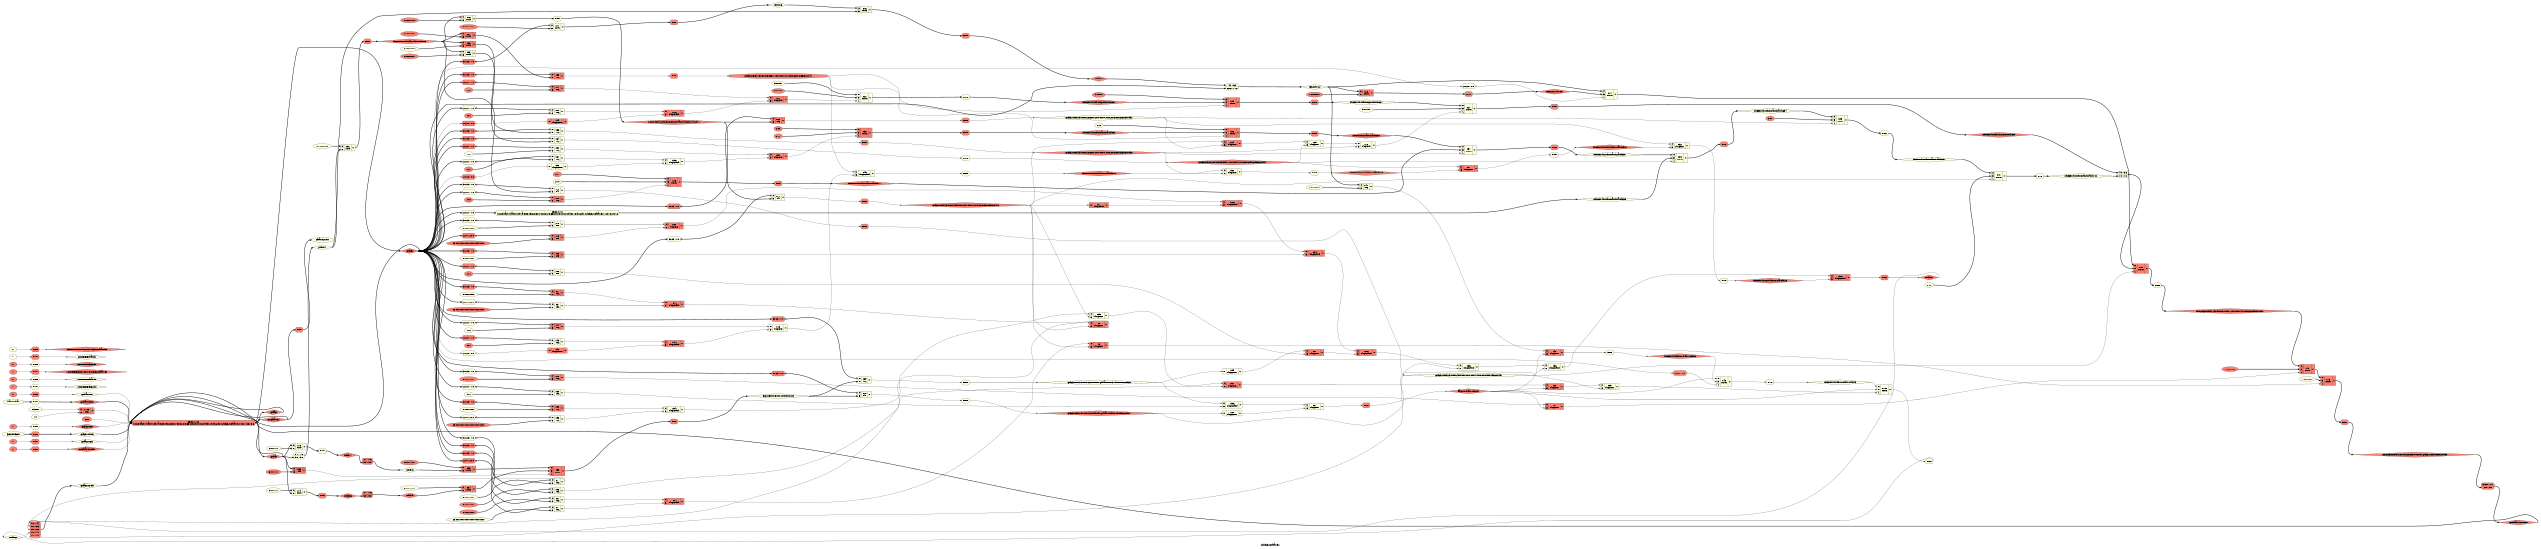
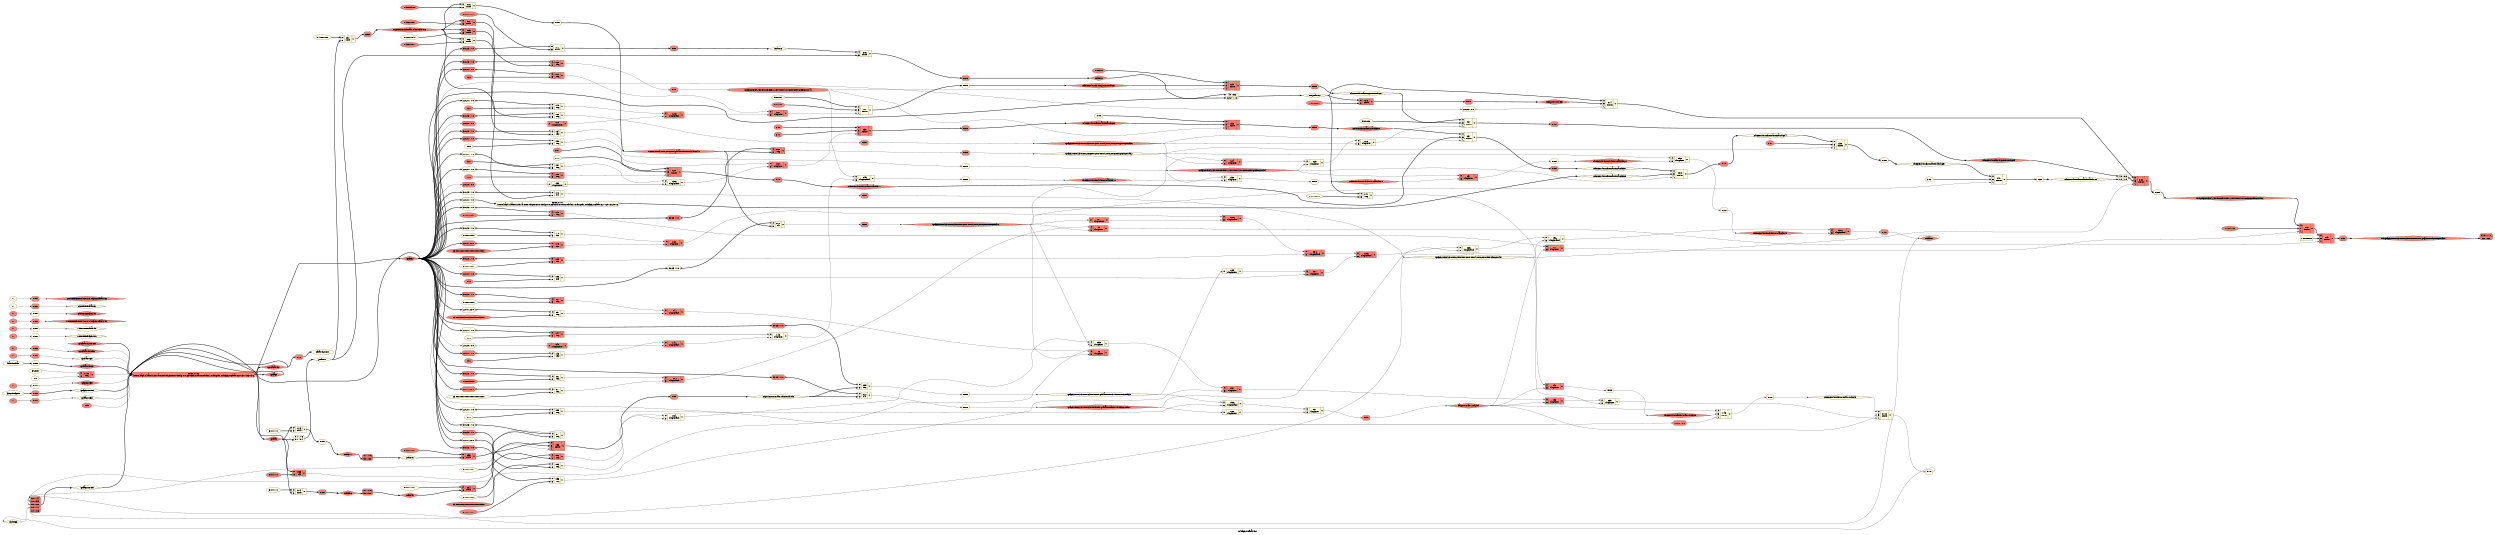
(2307, 379) -> (2307, 238)
(2497, 504) -> none
(35, 536) -> (35, 511)
